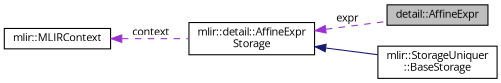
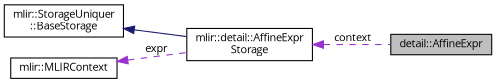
(346, 19) -> (352, 39)
(150, 33) -> (155, 49)
(352, 51) -> (161, 33)
